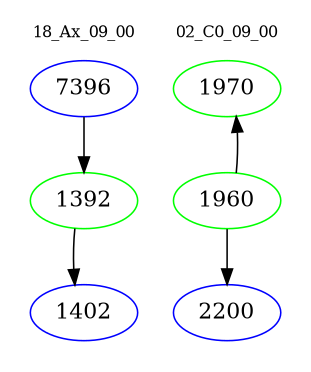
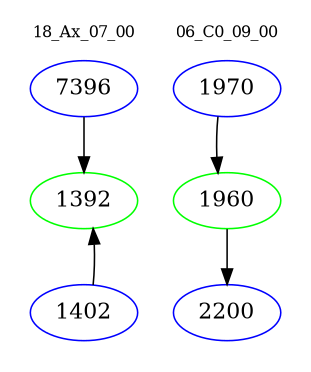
(84, 33) -> (84, 33)
(227, 33) -> (227, 33)
(227, 89) -> (227, 89)
(238, 153) -> (217, 137)
(74, 249) -> (94, 265)
